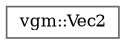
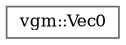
(63, 22) -> (63, 22)
